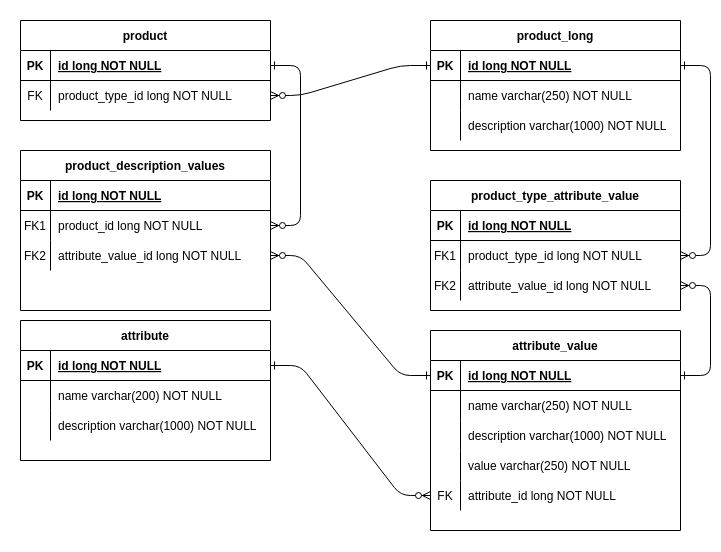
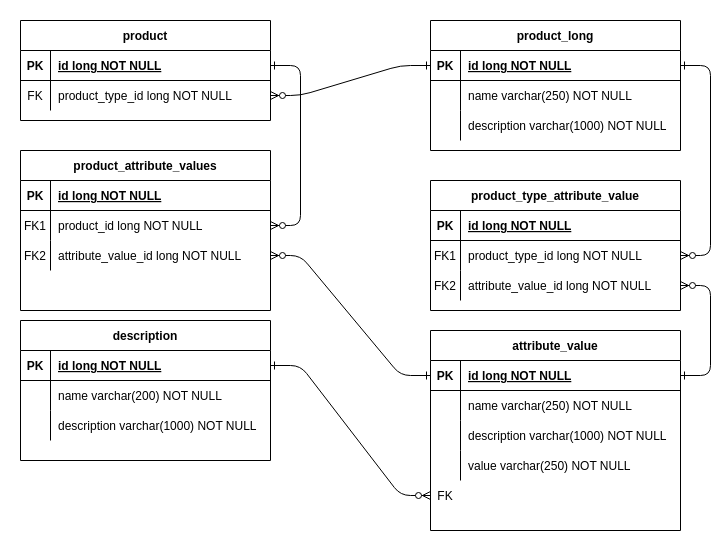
(145, 166) -> (145, 166)
(145, 336) -> (145, 336)
(571, 496) -> none
